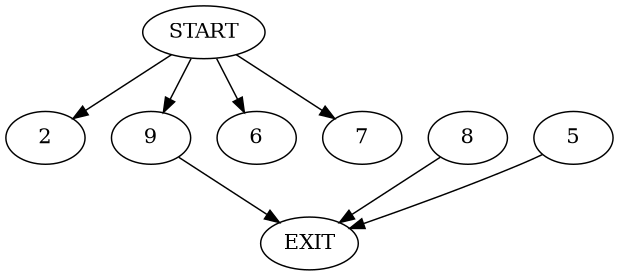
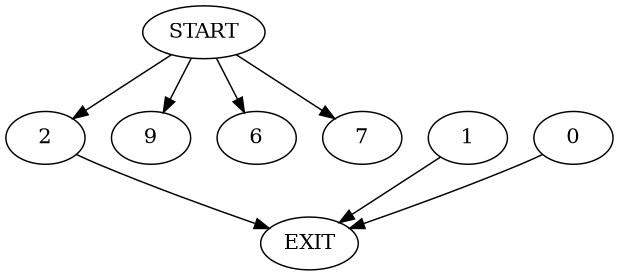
(468, 138) -> (468, 138)
(573, 138) -> (573, 138)
(223, 186) -> (165, 191)
